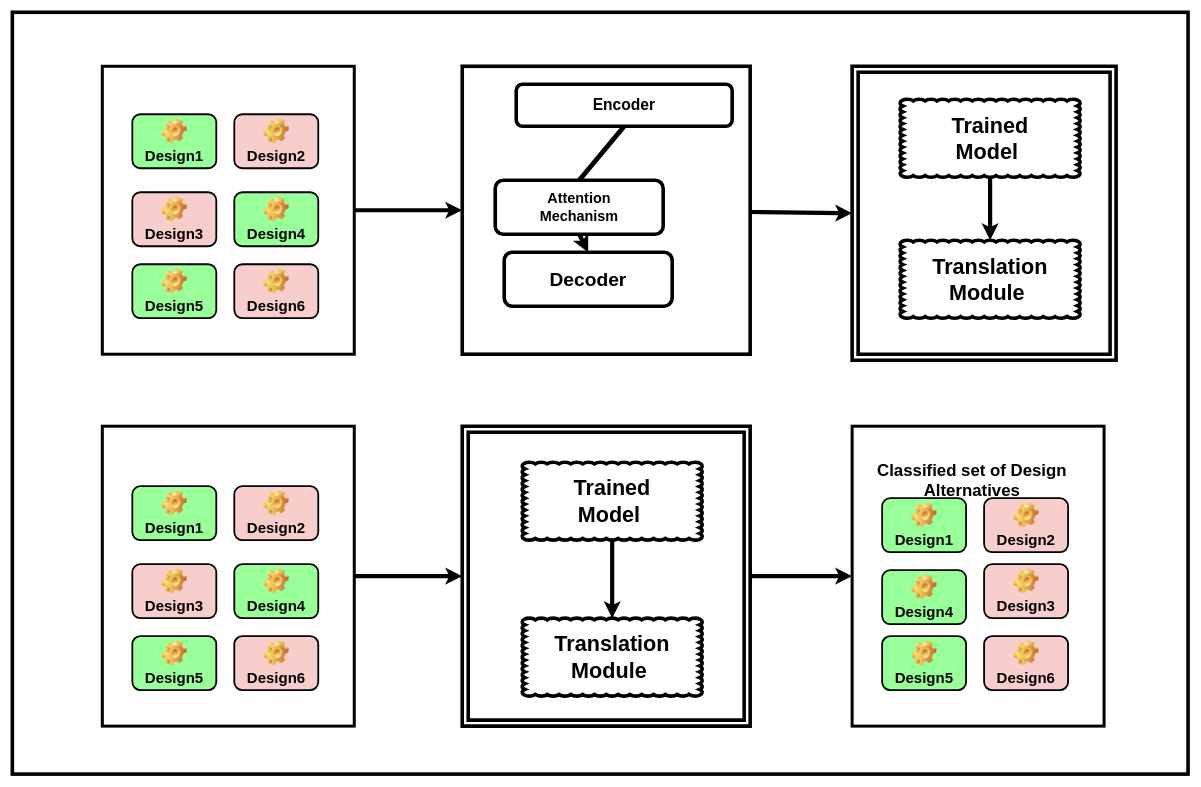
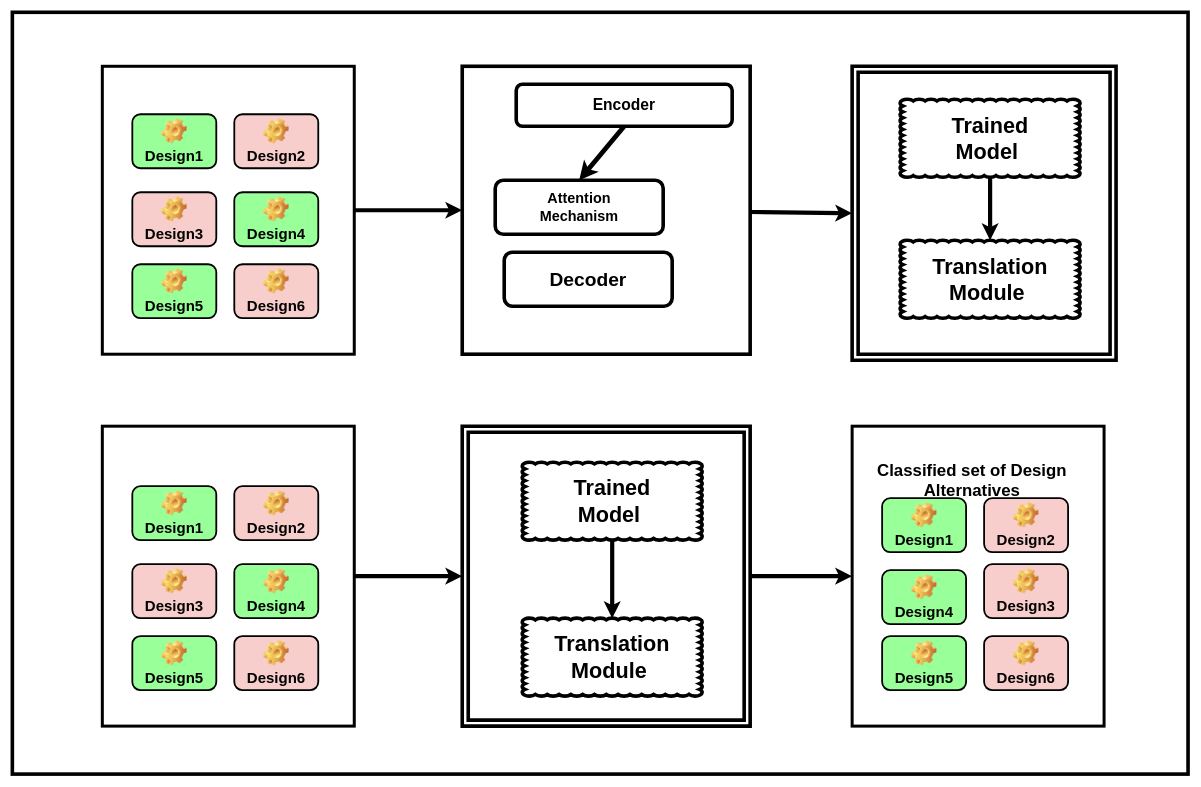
(585, 173) -> (588, 170)
(581, 238) -> none
